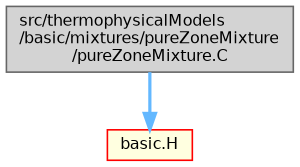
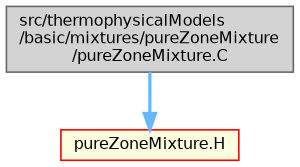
(150, 145) -> (150, 145)
